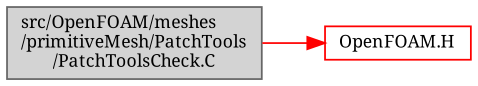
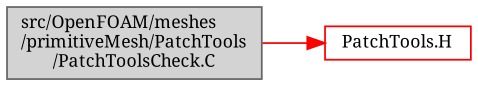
(398, 43) -> (398, 43)
